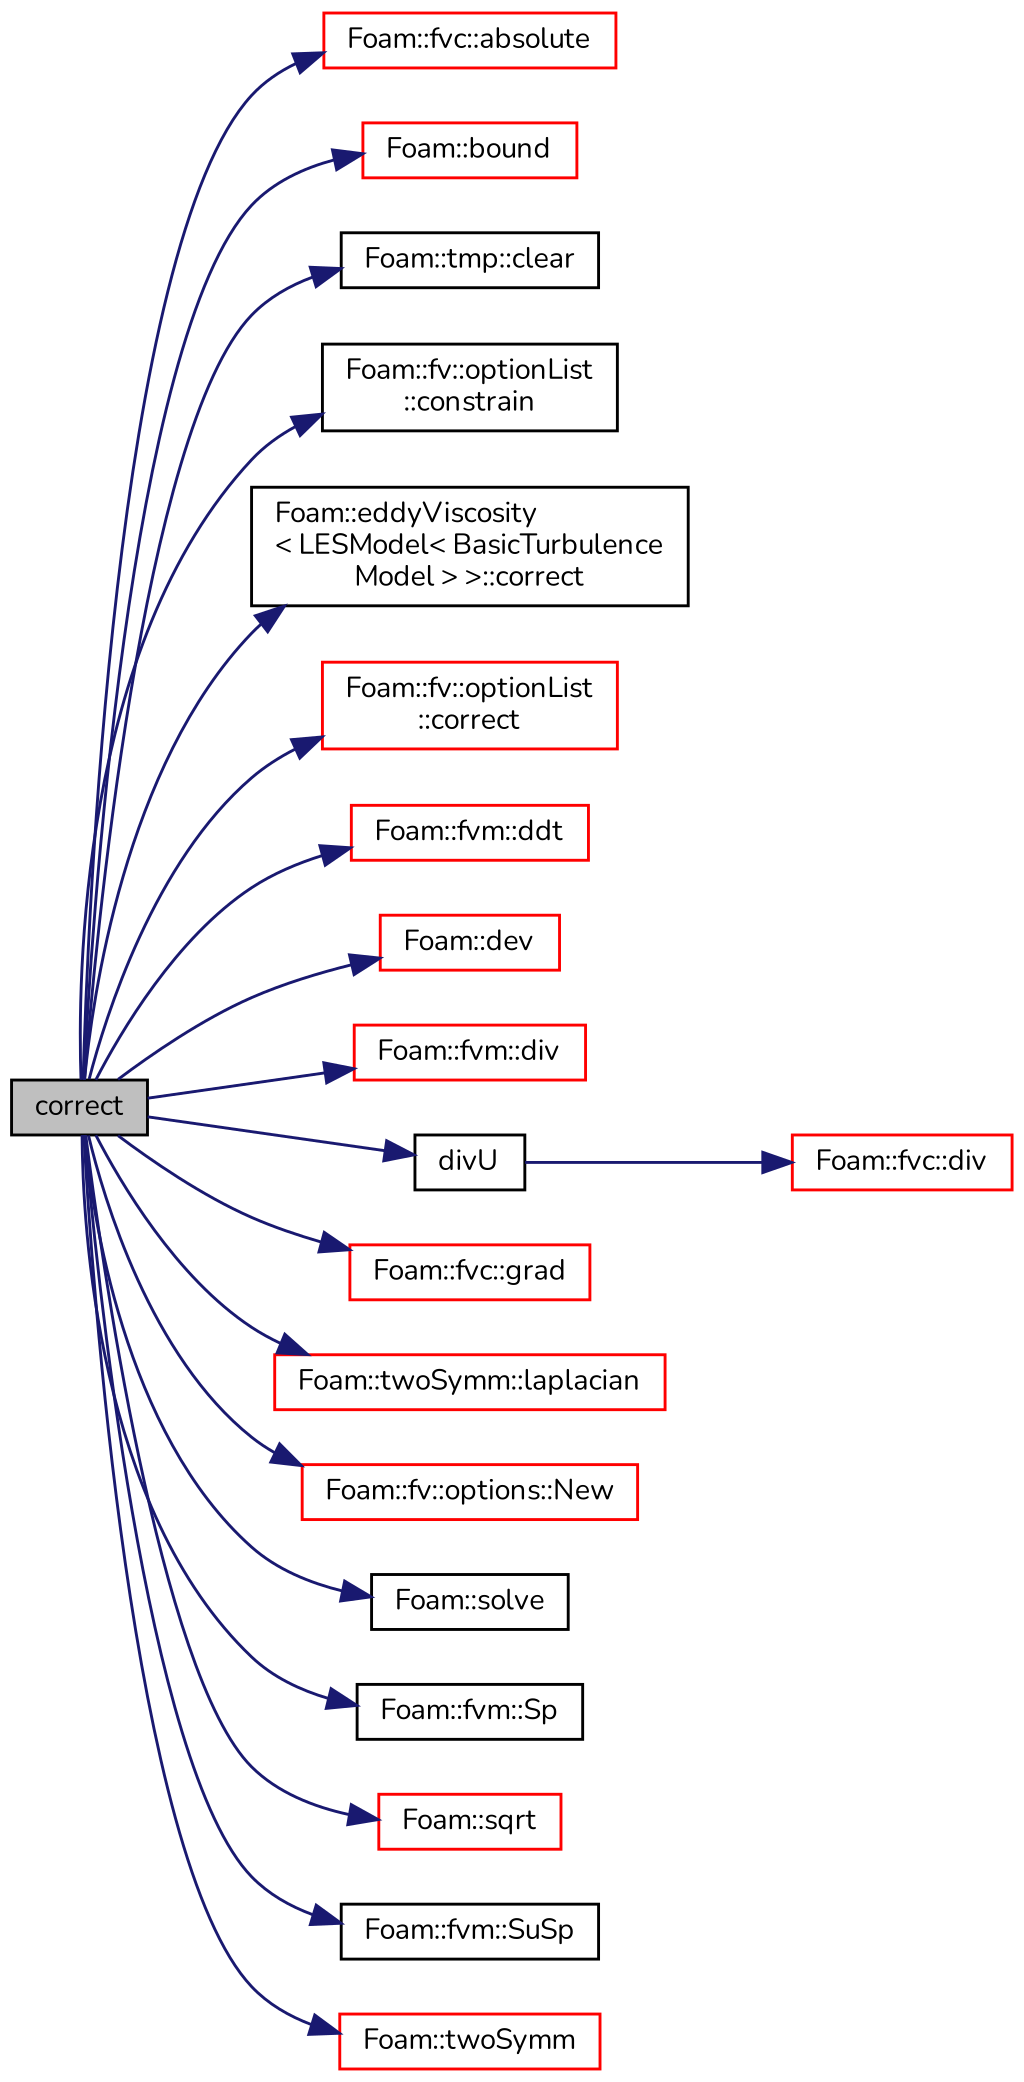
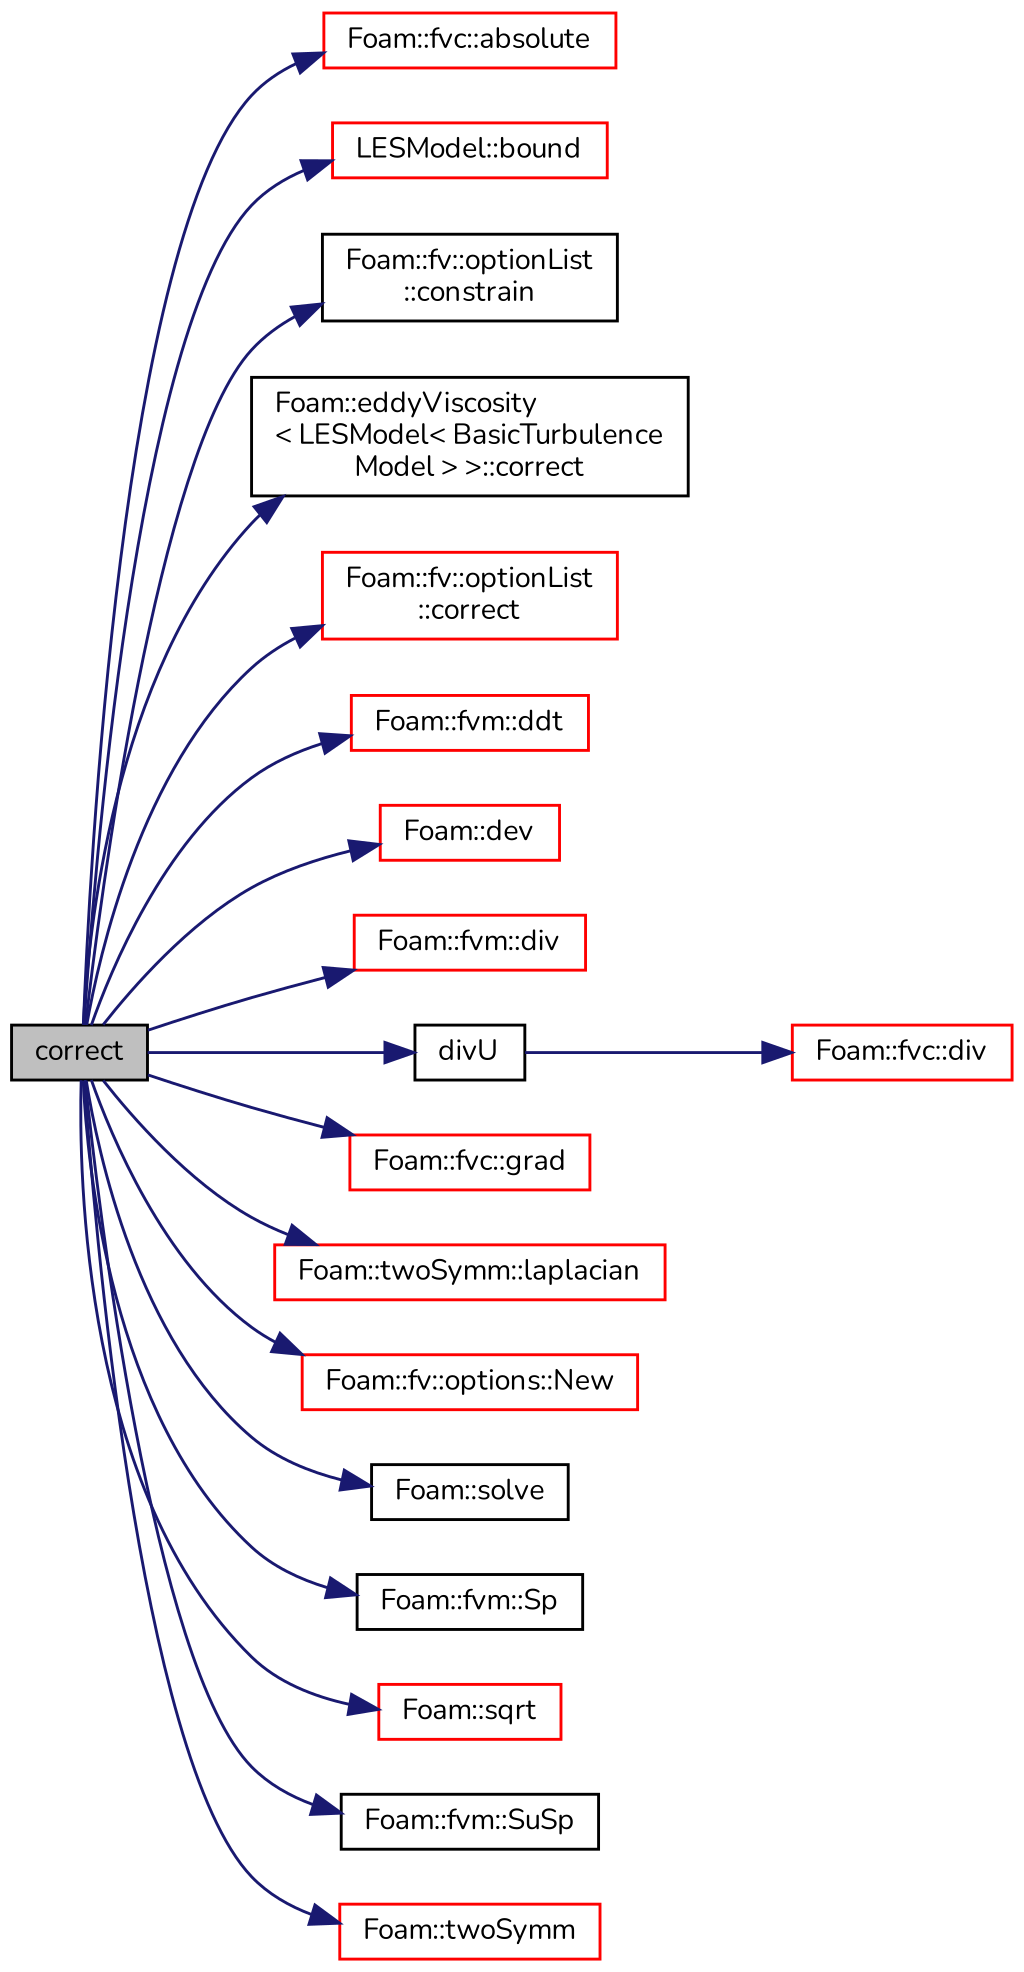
(470, 150) -> (470, 150)
(470, 260) -> none
